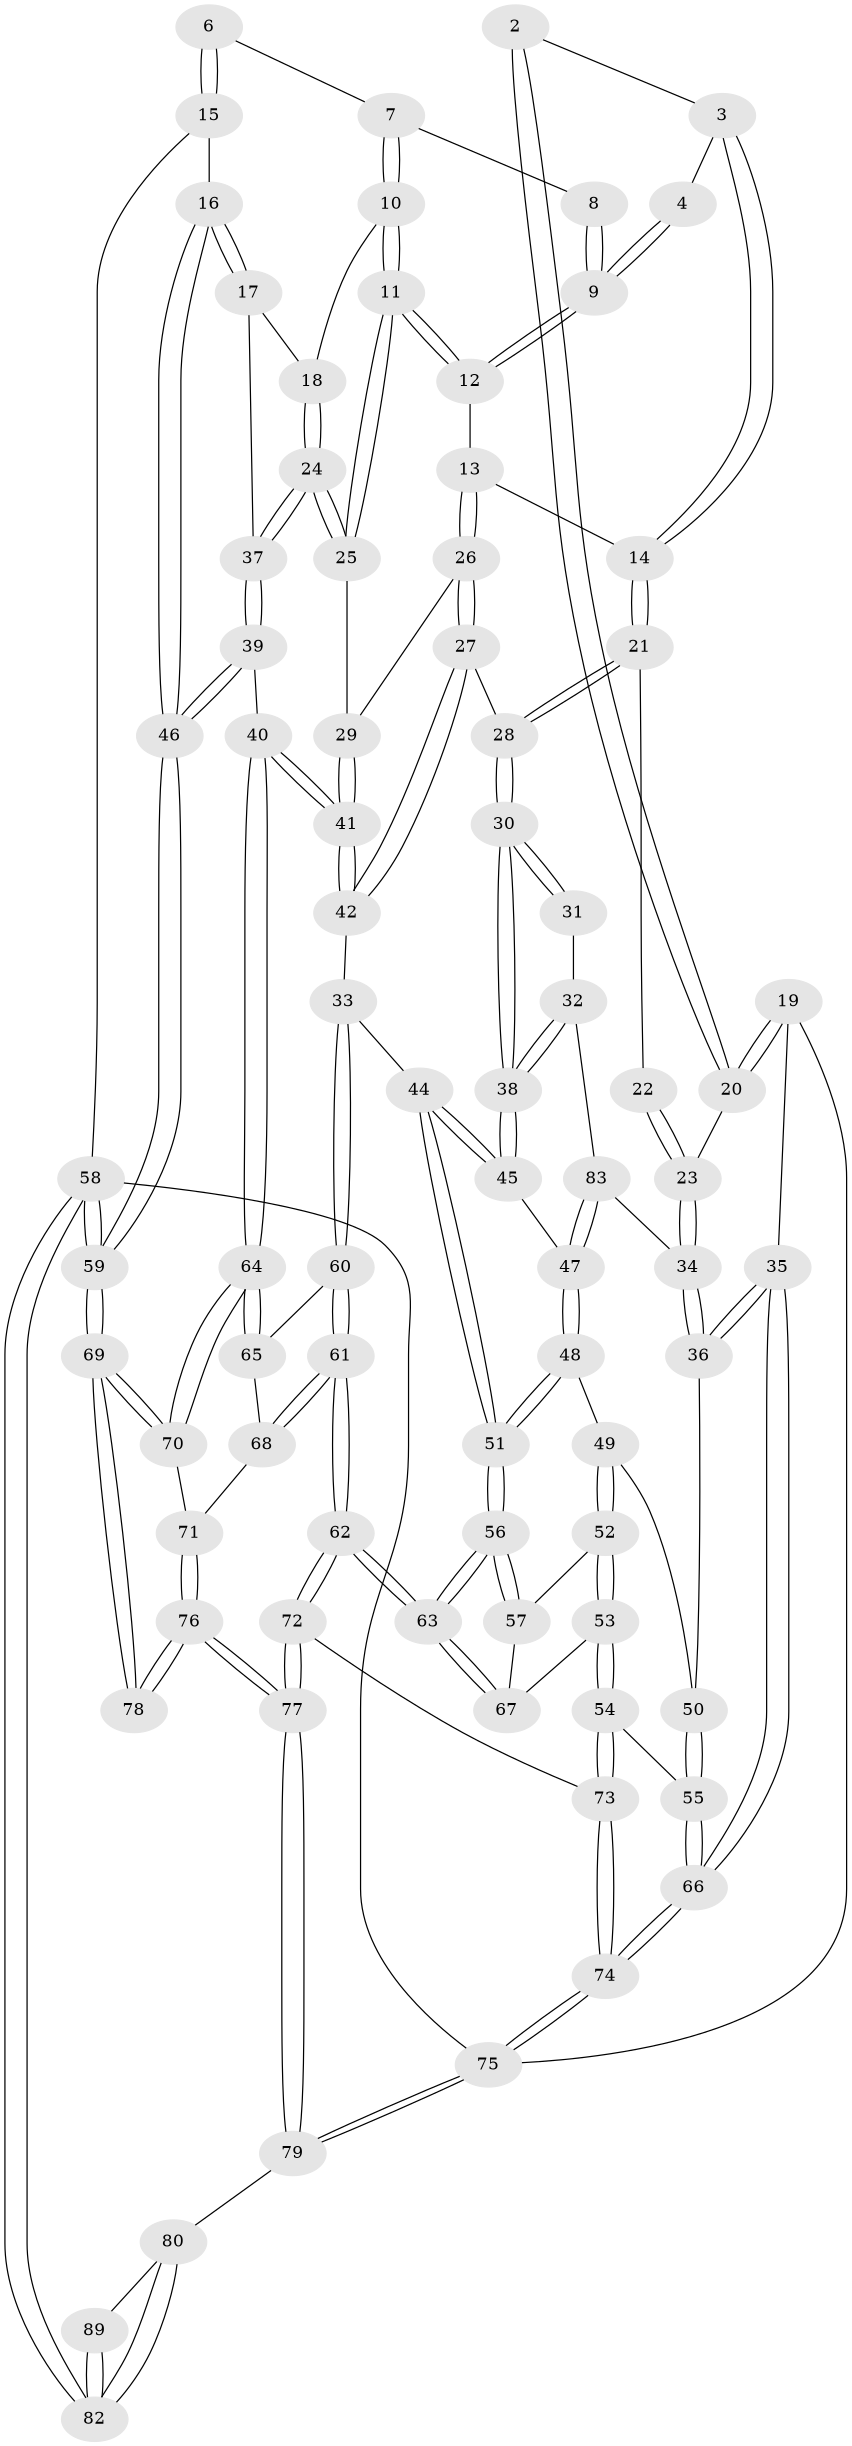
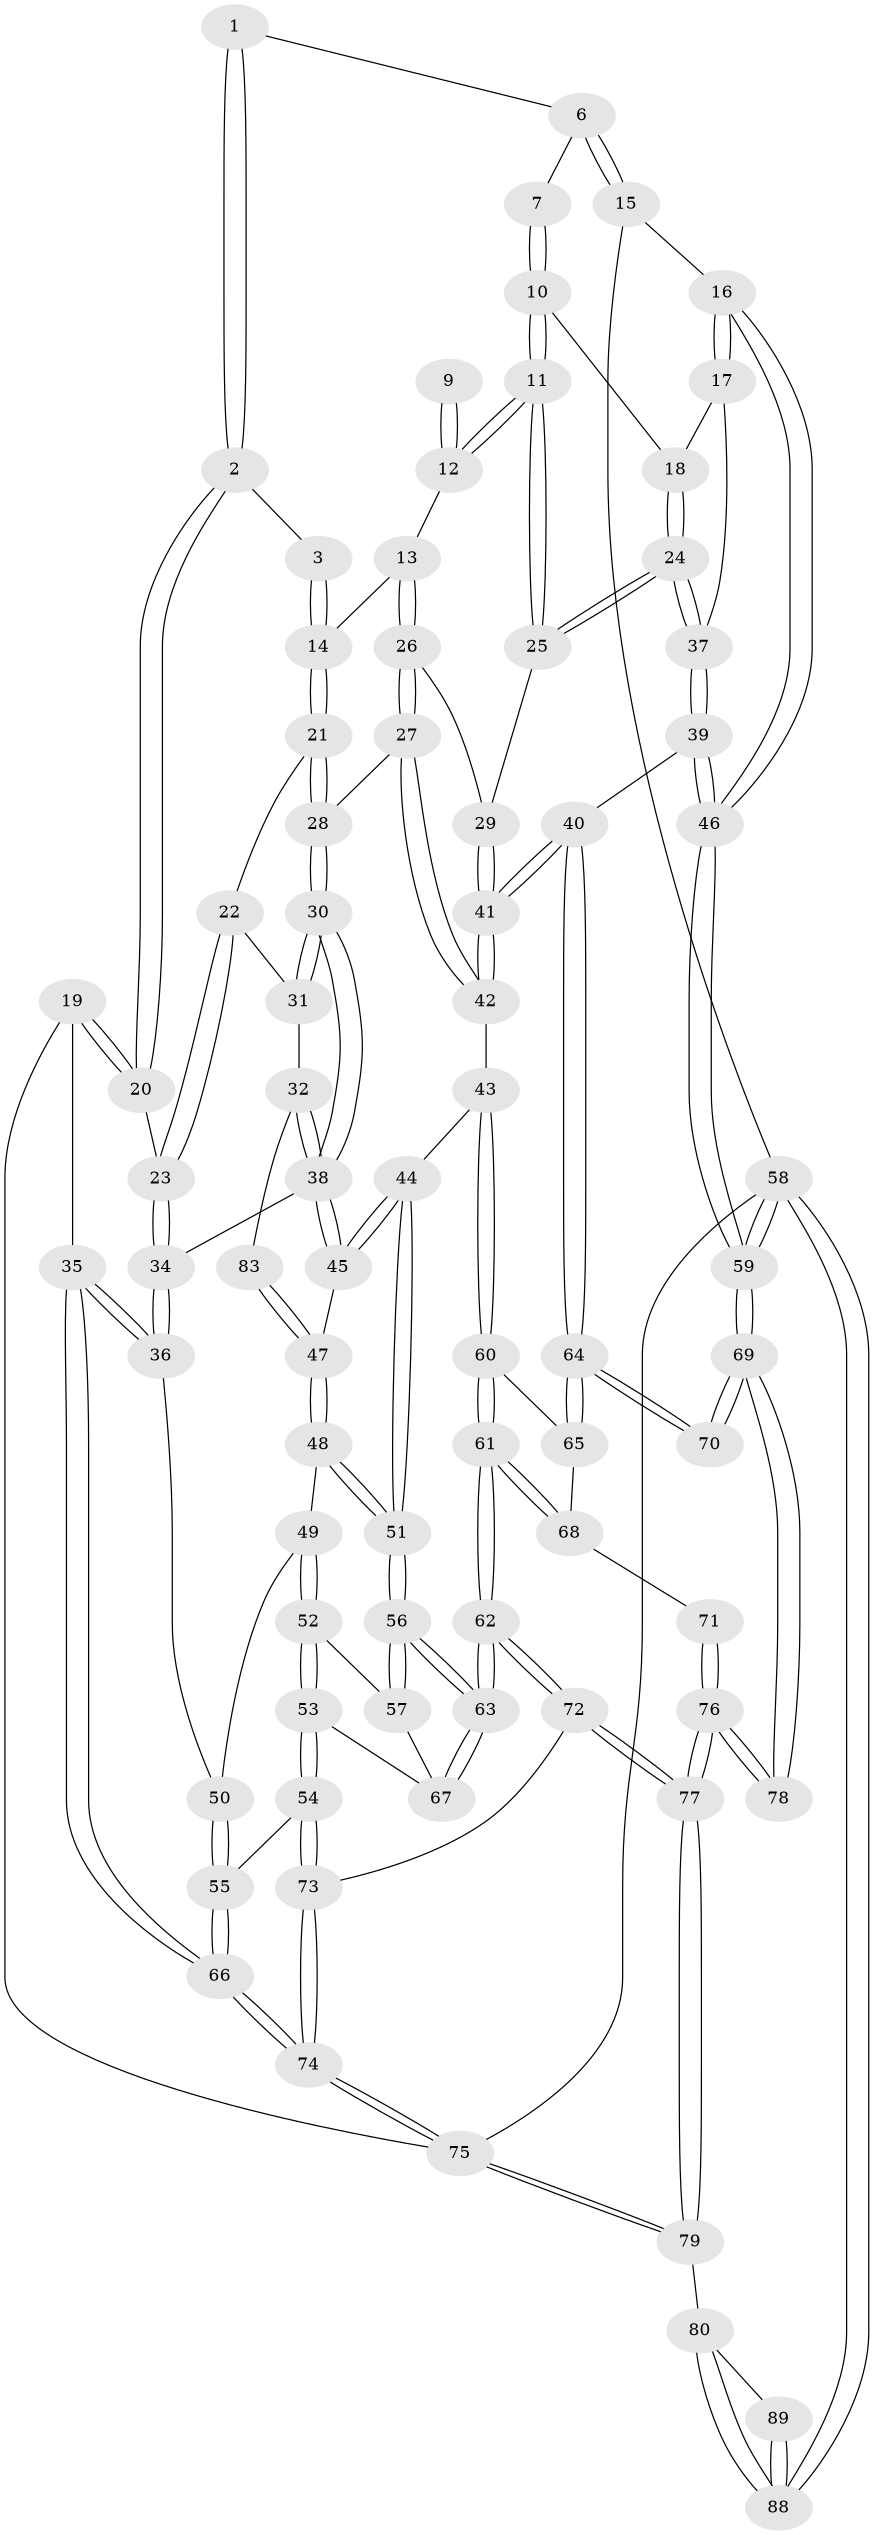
none -> (235, 27)
(594, 204) -> none
(683, 204) -> none
none -> (265, 957)
(343, 1002) -> (486, 1090)
(642, 1223) -> (240, 1223)
(181, 1489) -> none
(95, 2419) -> (779, 2508)
